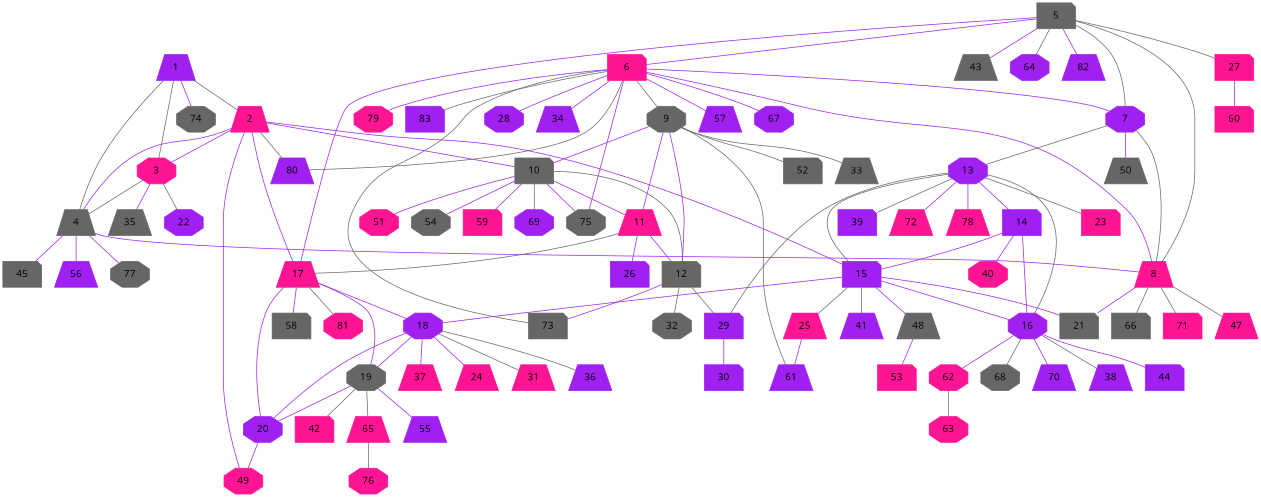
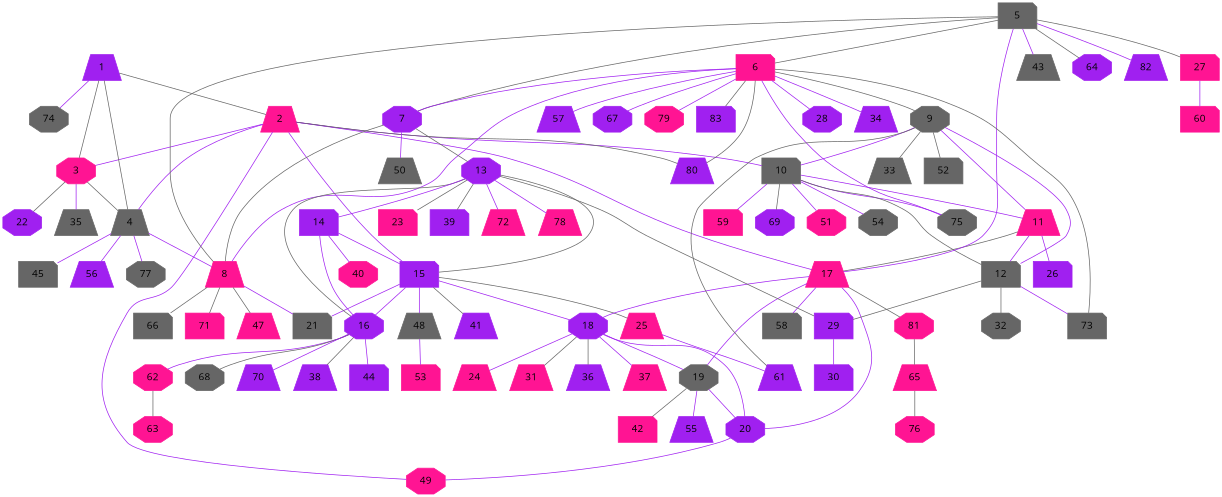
(842, 42) -> (887, 42)
(367, 404) -> (914, 352)
